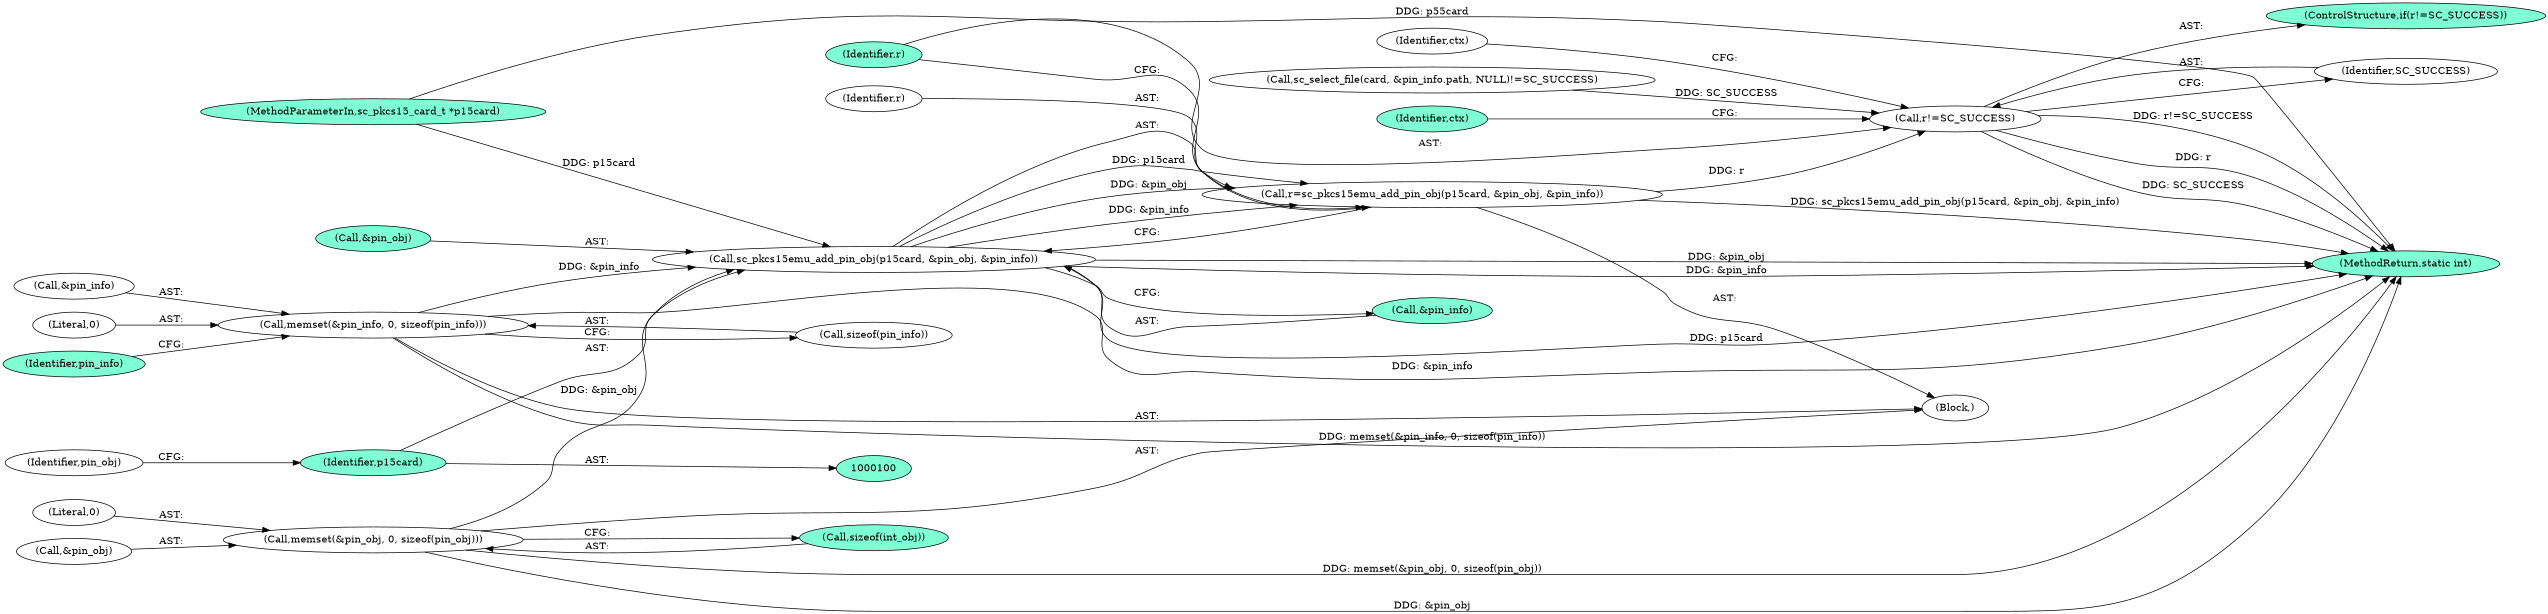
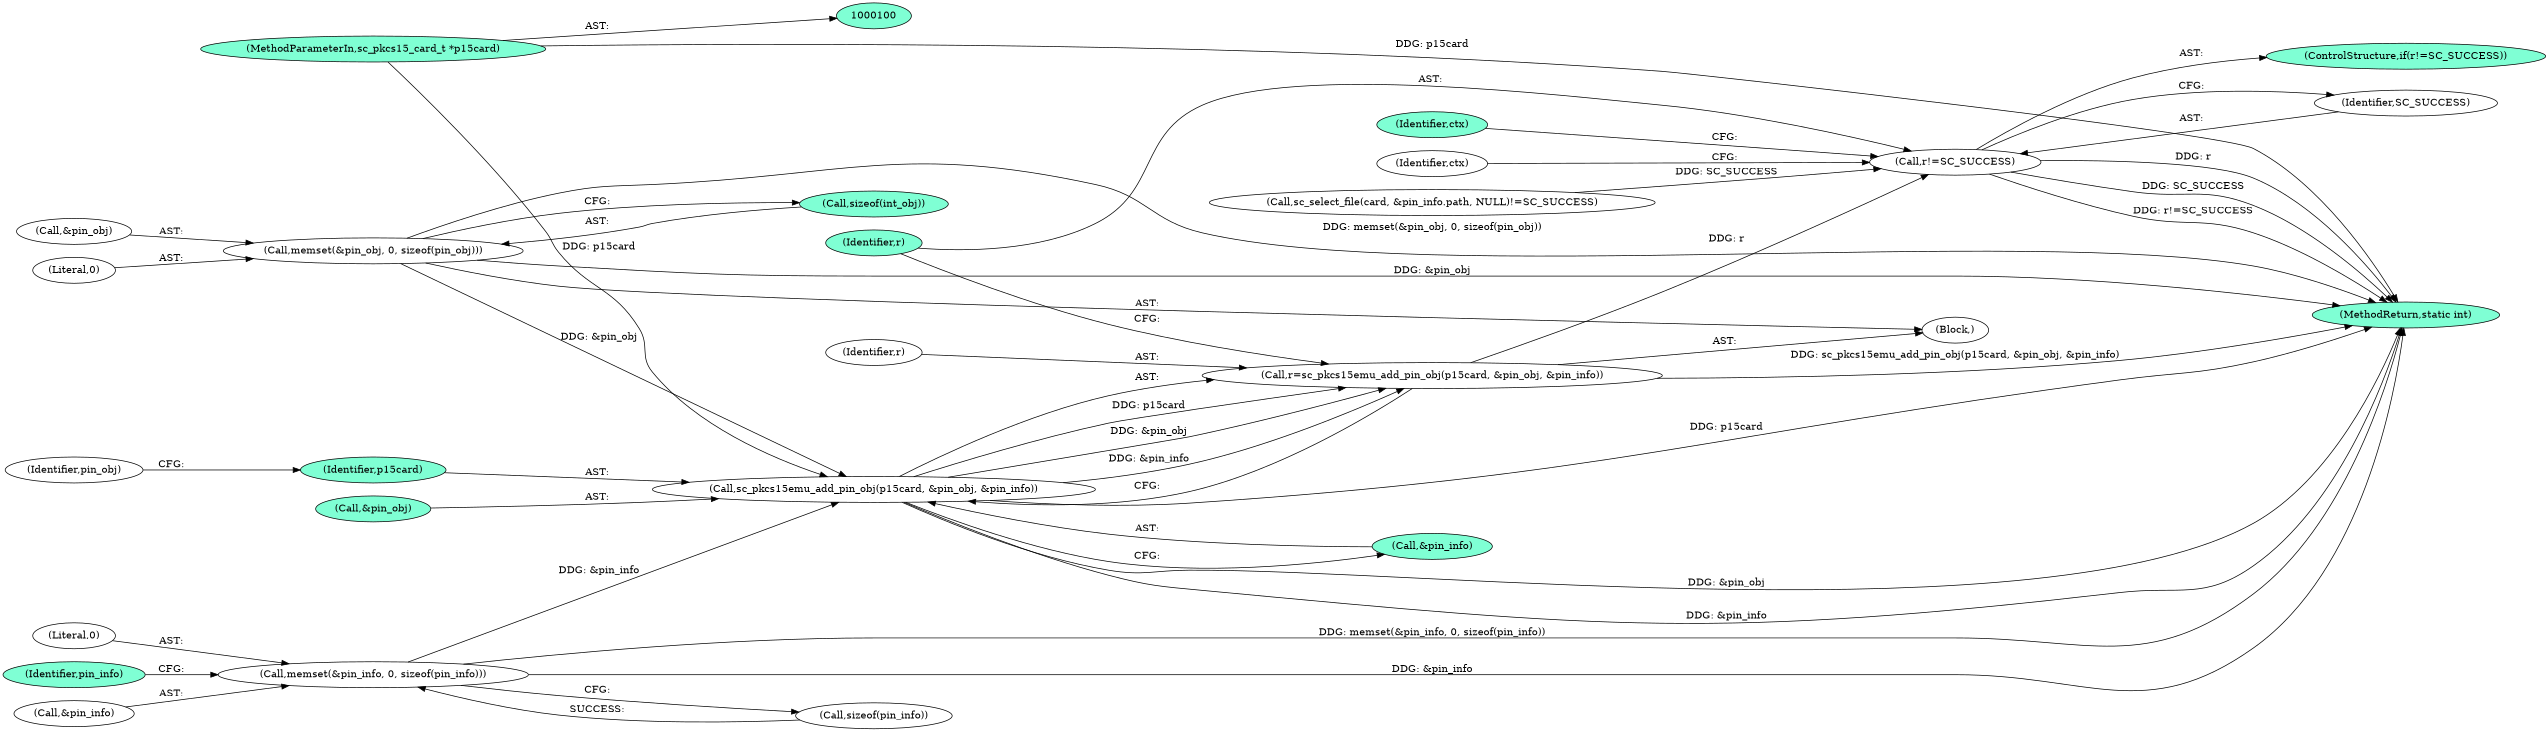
(1432, 12) -> (1432, 44)
(599, 321) -> (599, 710)
(1147, 421) -> none
(637, 466) -> (666, 30)
